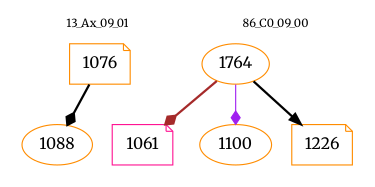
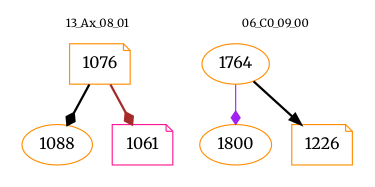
(98, 24) -> (98, 24)
(276, 24) -> (276, 24)
(198, 97) -> (118, 99)
(236, 145) -> (236, 145)
